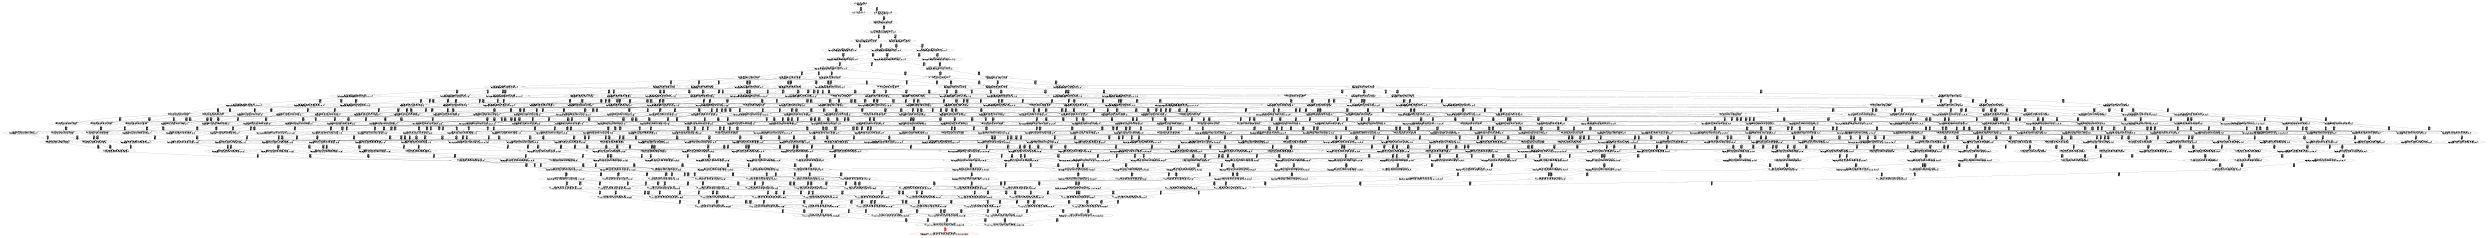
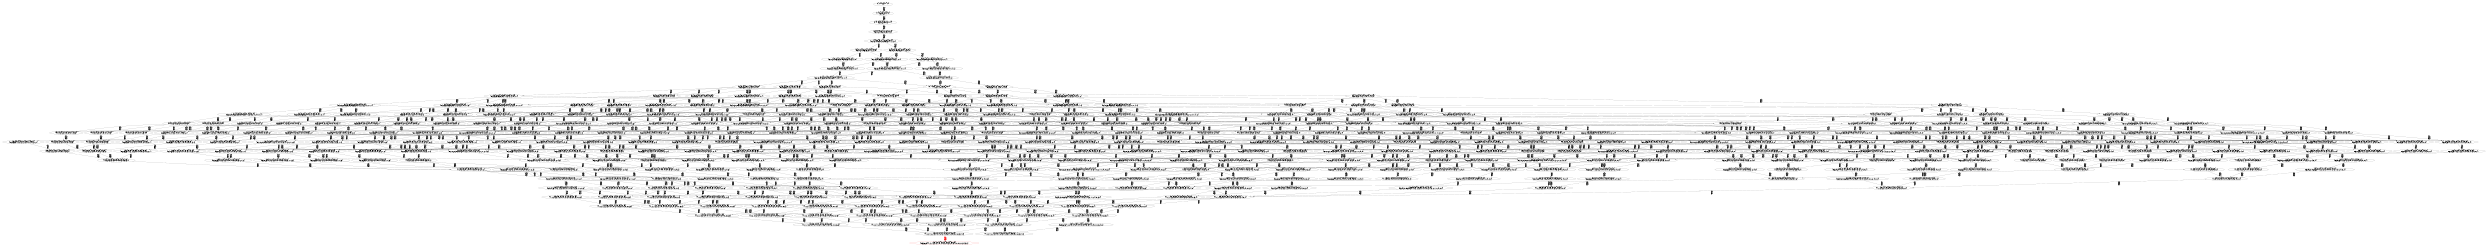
(860, 9) -> (883, 9)
